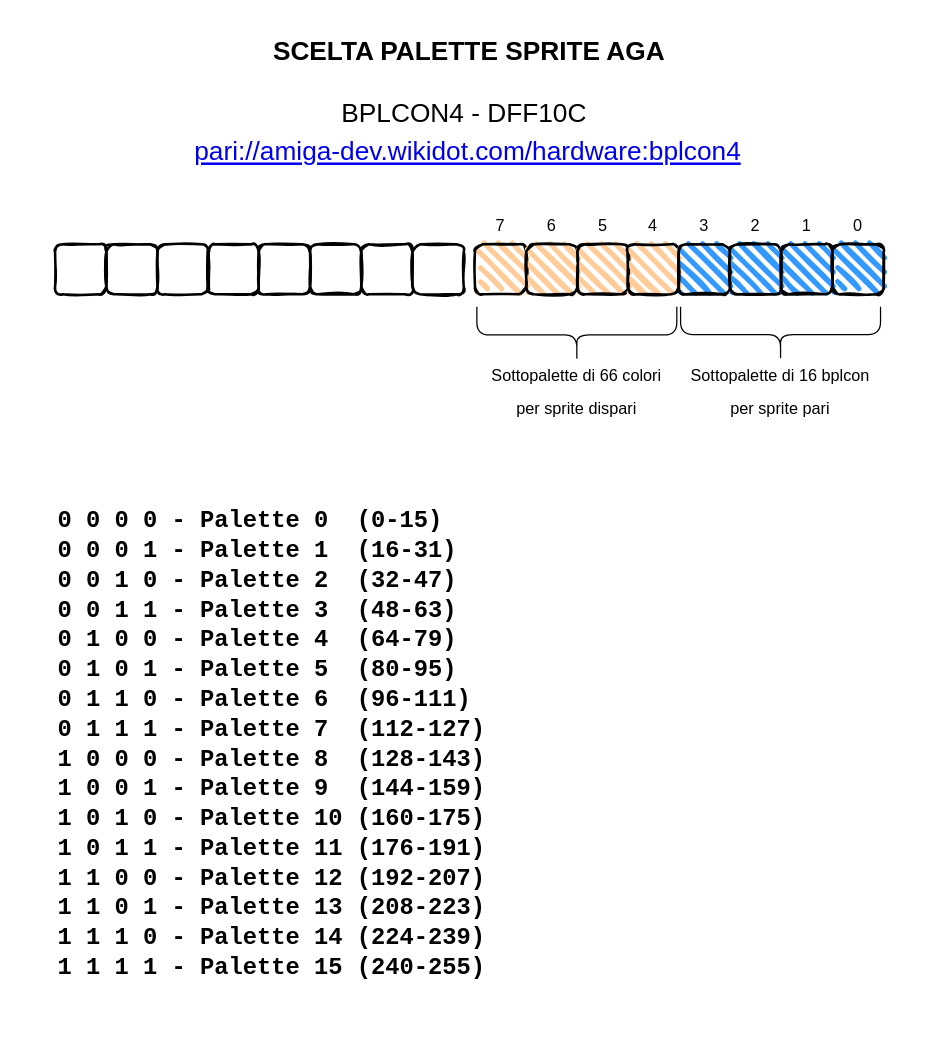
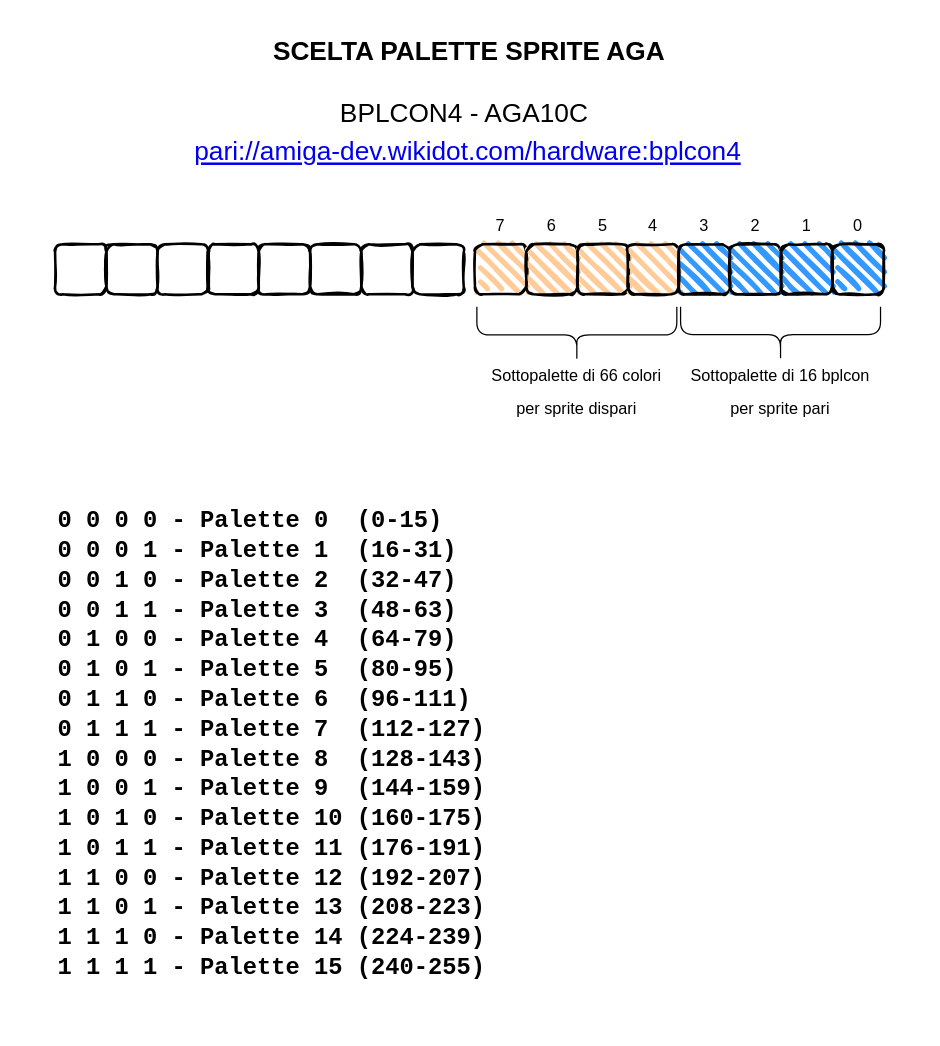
(468, 113) -> (468, 113)
